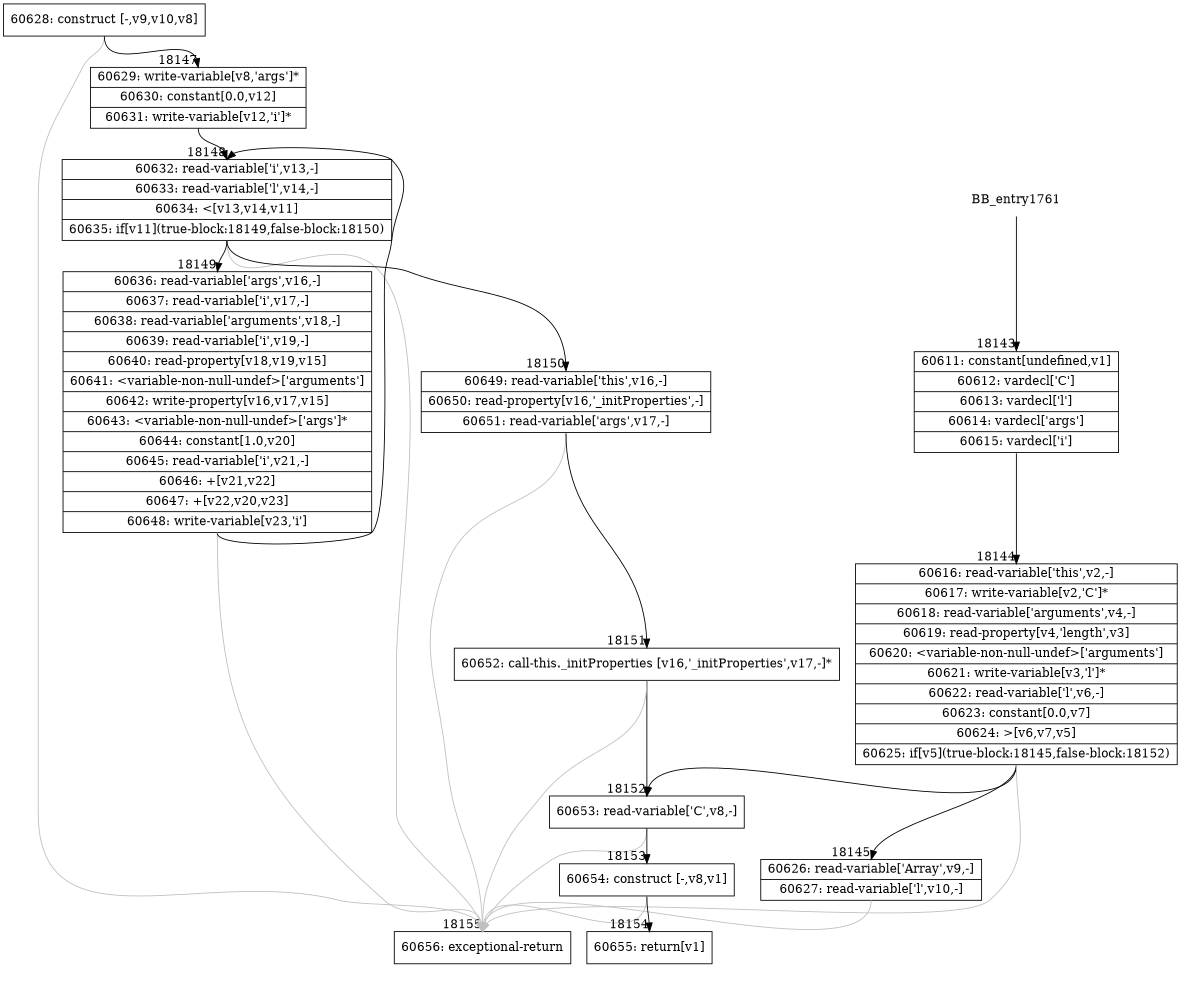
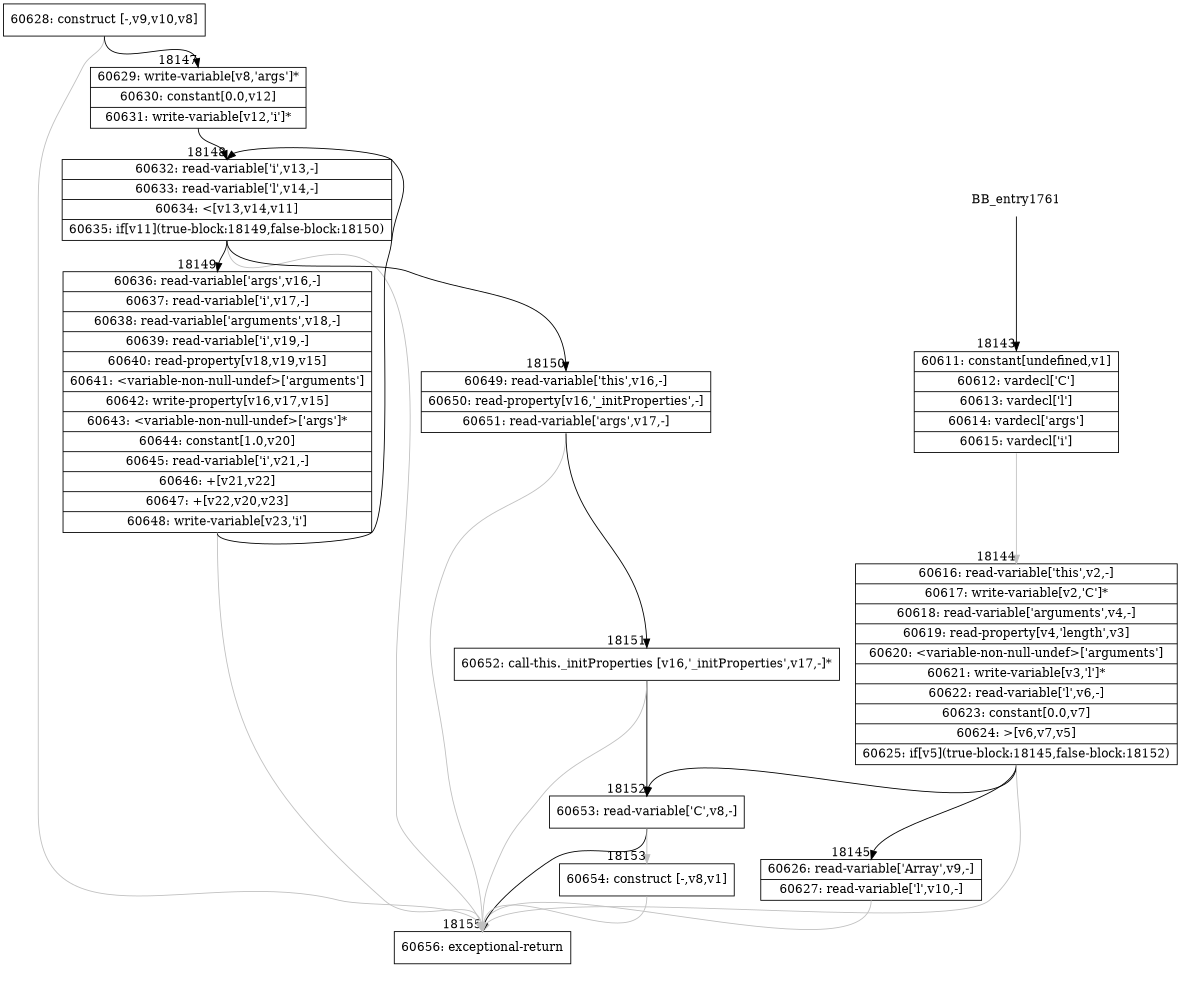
(1016, 504) -> (1016, 504)
(647, 847) -> (647, 847)
(560, 856) -> (560, 856)
(649, 948) -> none
